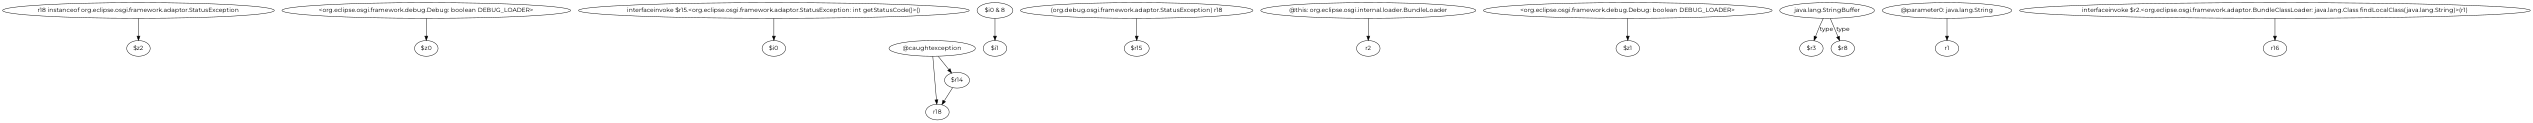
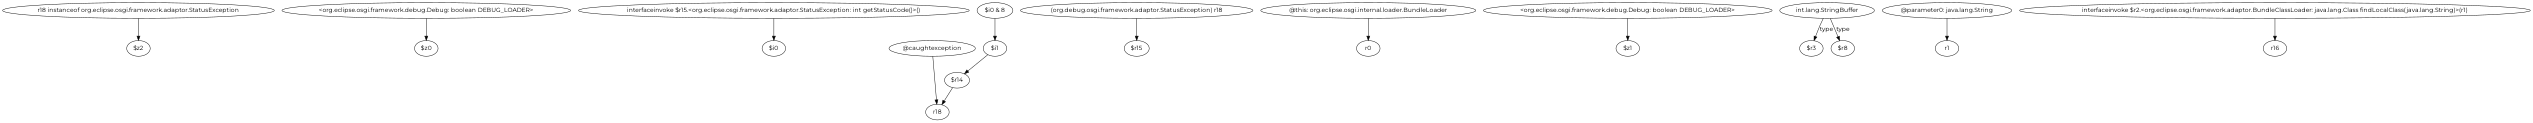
(1827, 10) -> (1827, 10)
(1368, 48) -> (1368, 48)
(944, 63) -> (978, 63)
